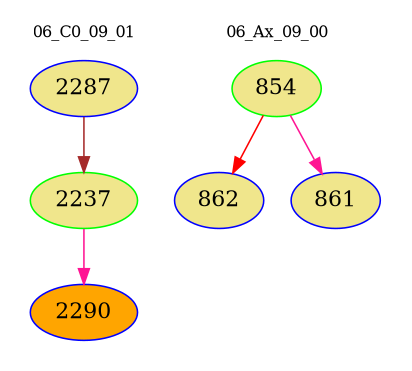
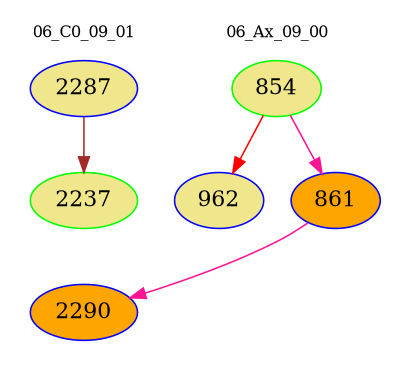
(219, 200) -> (219, 200)
(336, 200) -> (336, 200)
(84, 249) -> (229, 263)
